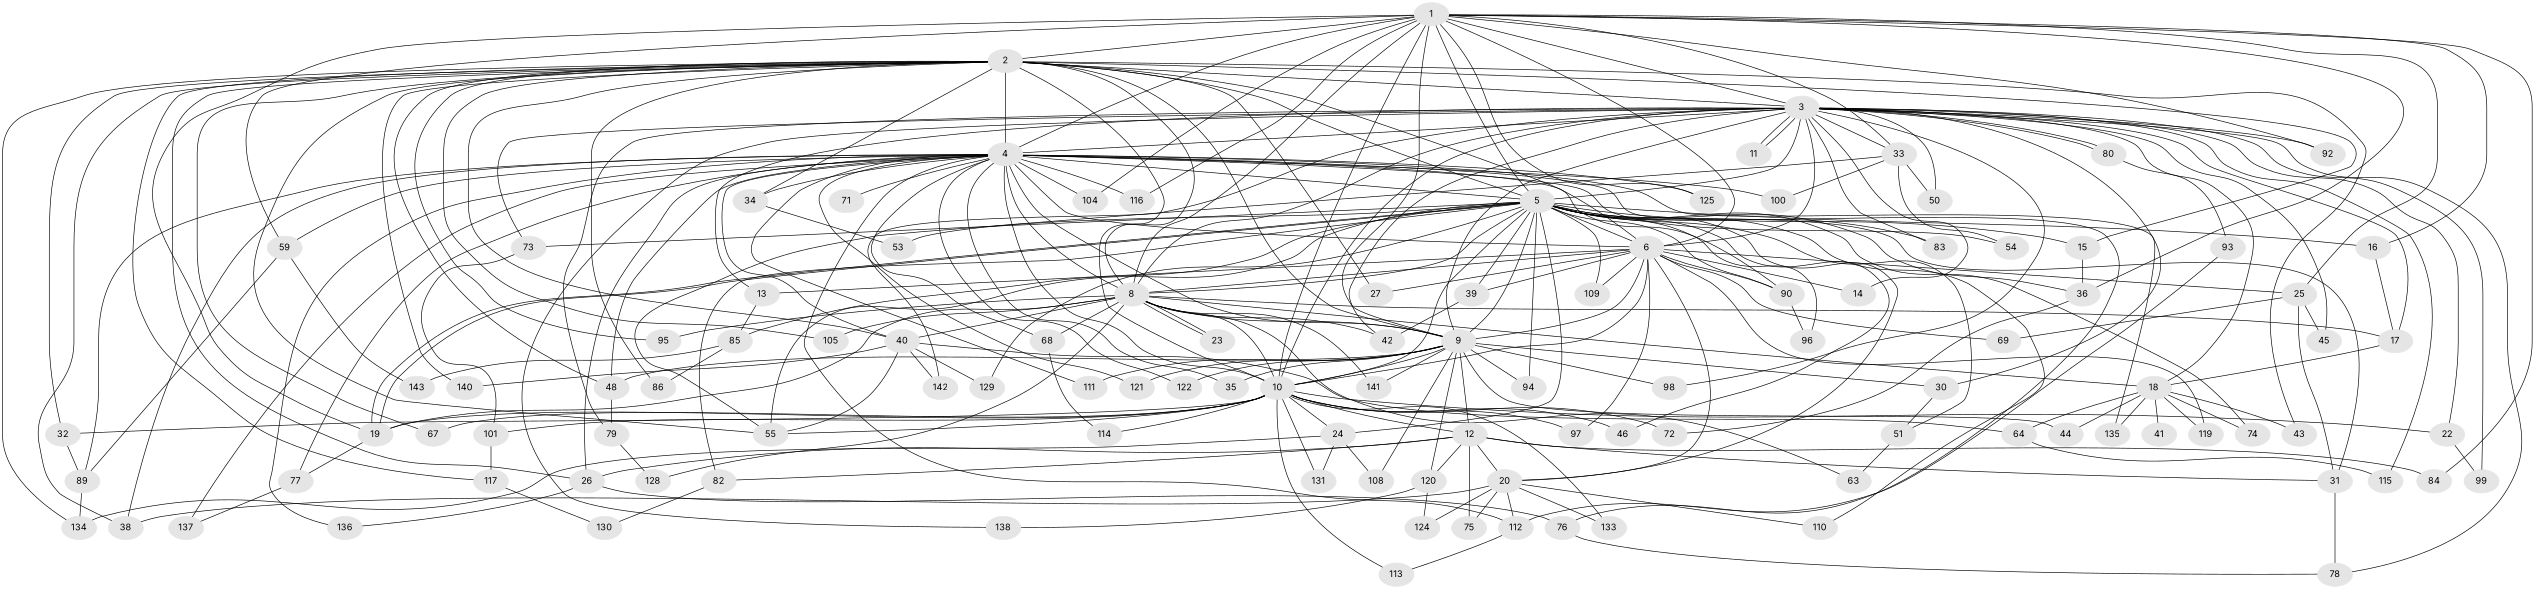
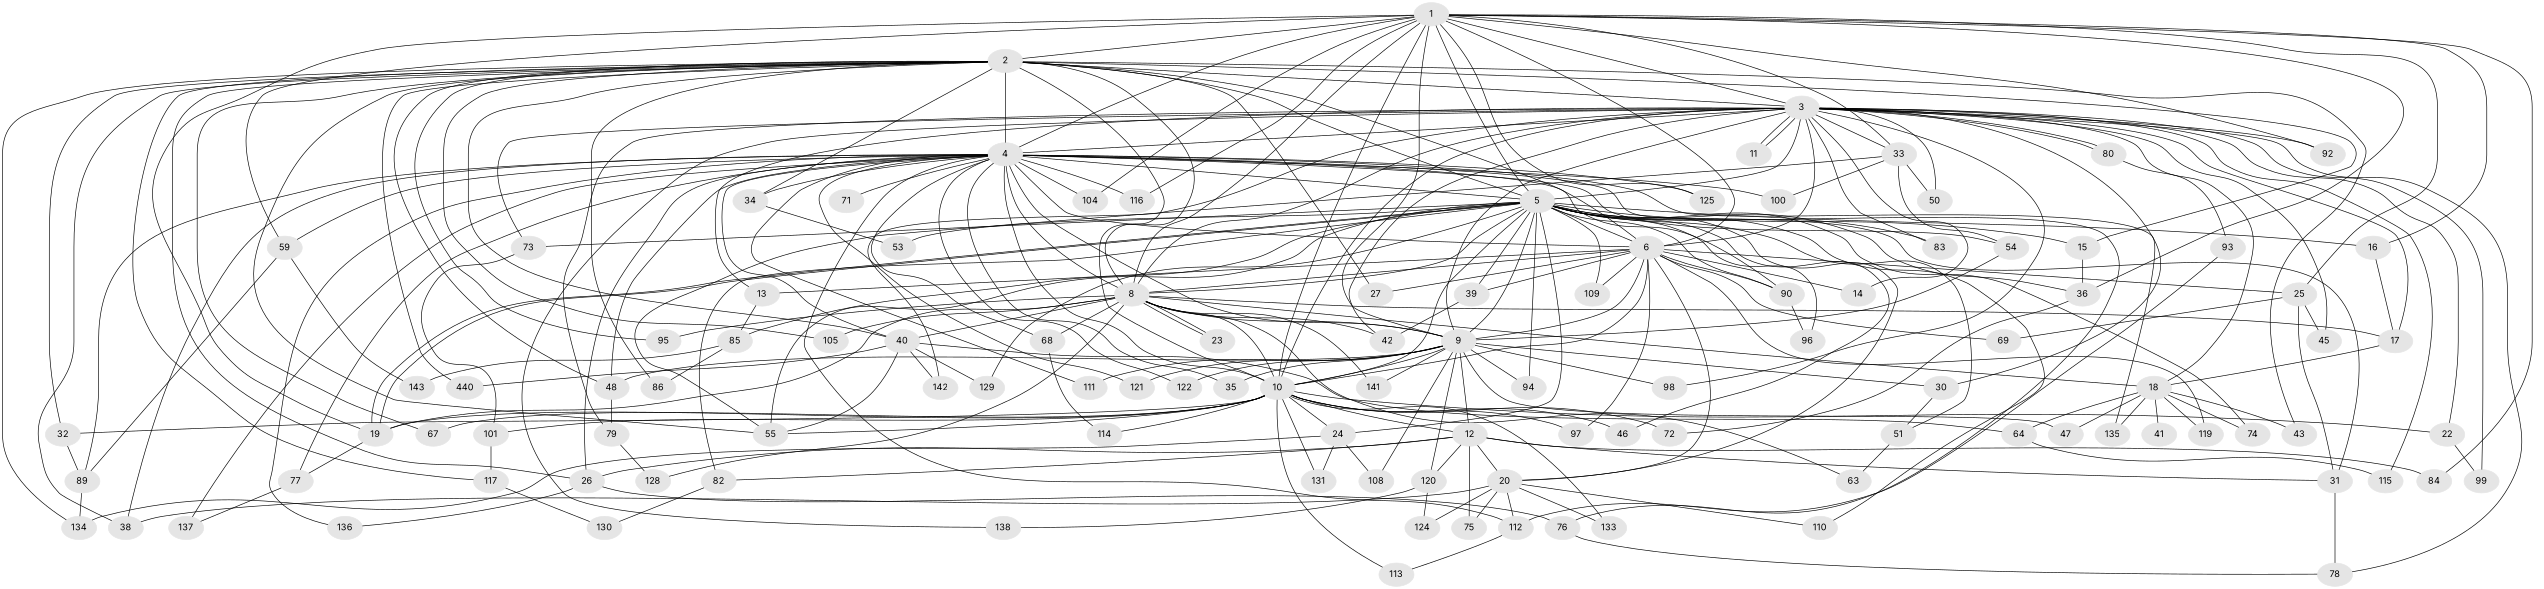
(1233, 178) -> (1743, 324)
(465, 388) -> (465, 388)
(2066, 435) -> (2066, 435)
